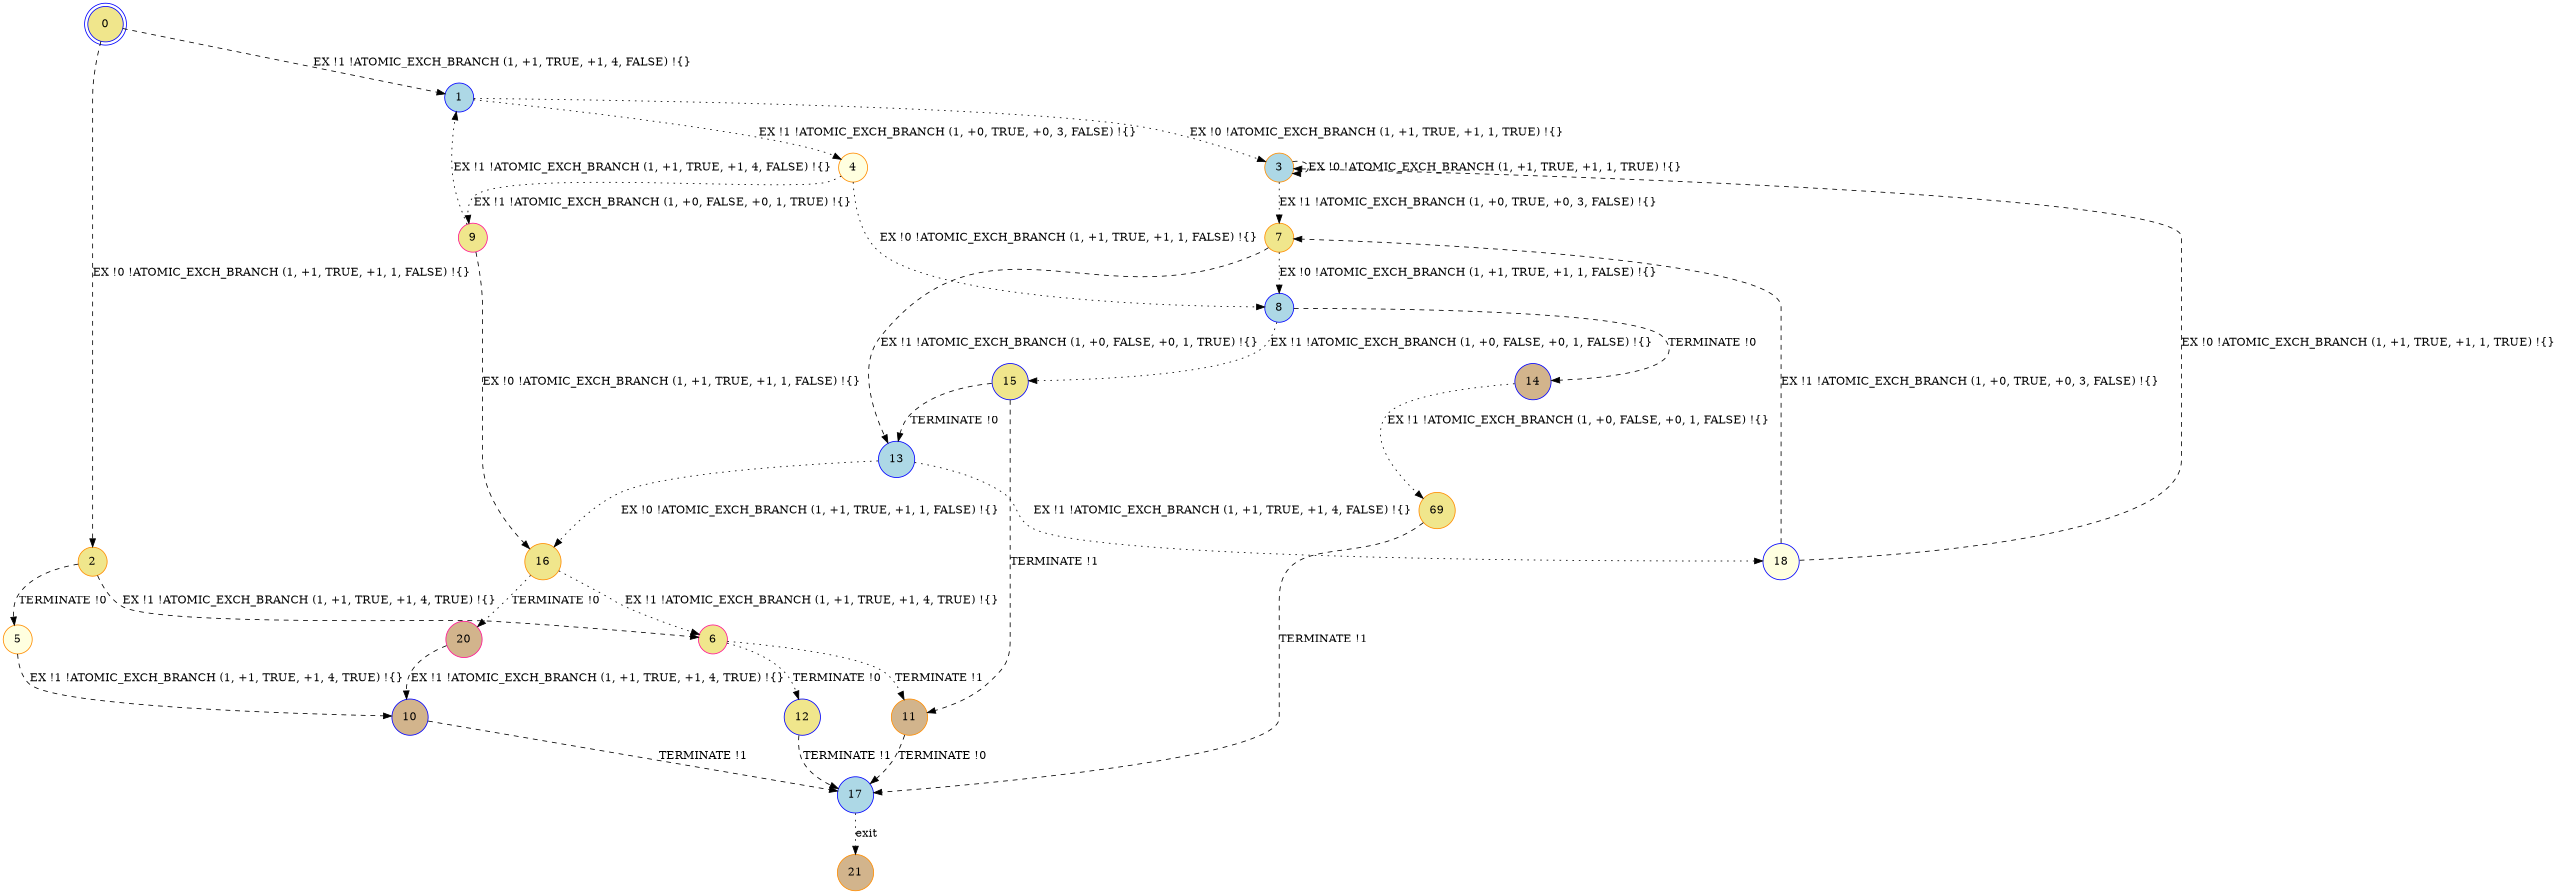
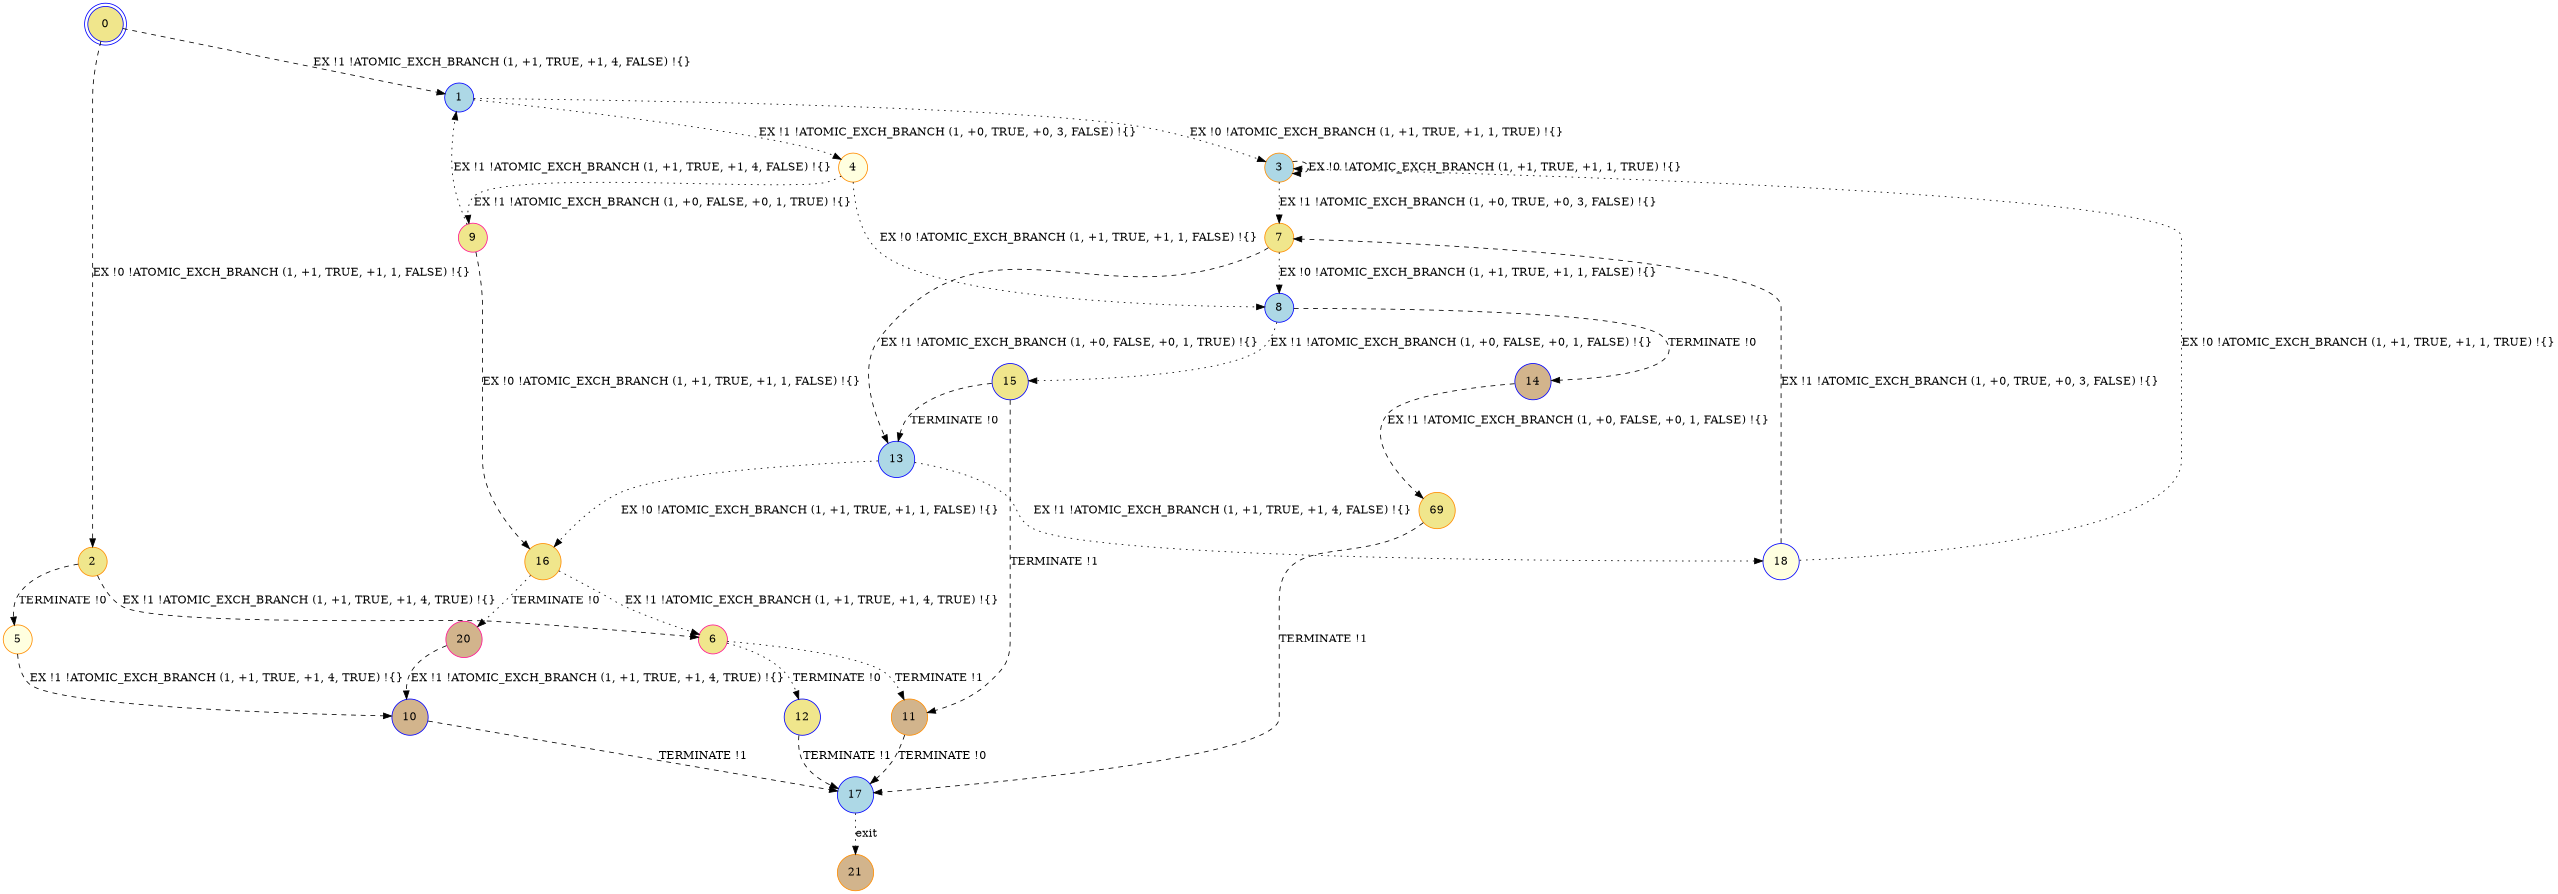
(2060, 207) -> (2060, 207)
(1404, 404) -> (1404, 404)
